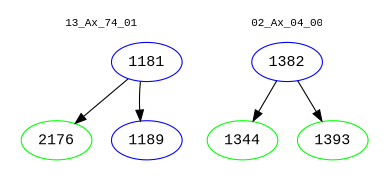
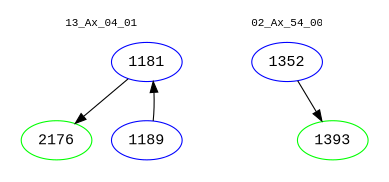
(102, 23) -> (102, 23)
(288, 23) -> (288, 23)
(287, 62) -> (287, 62)
(140, 96) -> (154, 107)
(243, 140) -> none
